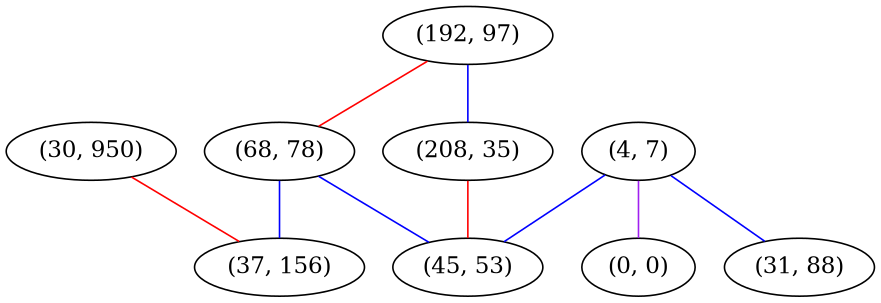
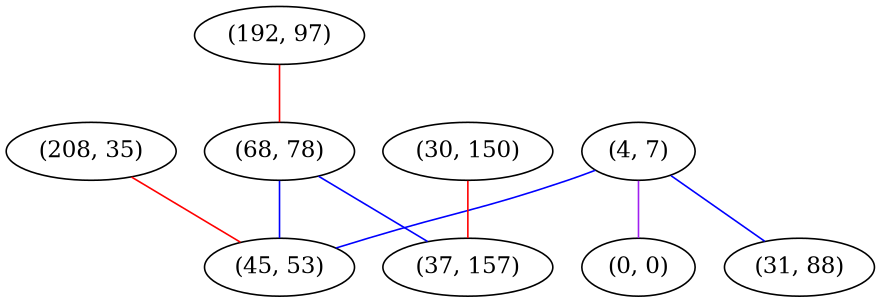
(468, 94) -> none
(91, 151) -> (468, 151)
(280, 267) -> (468, 267)
